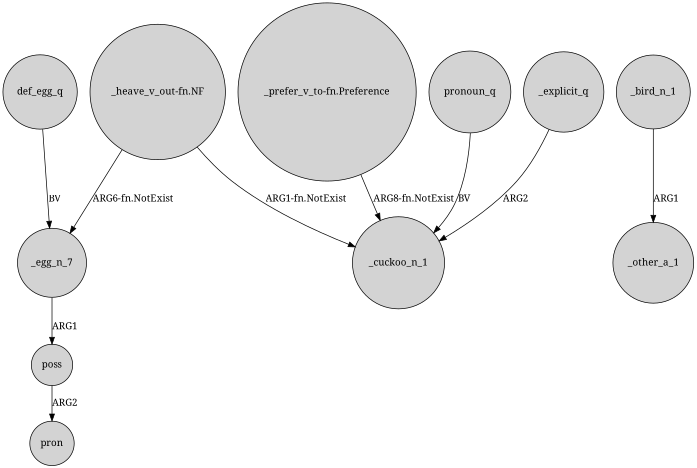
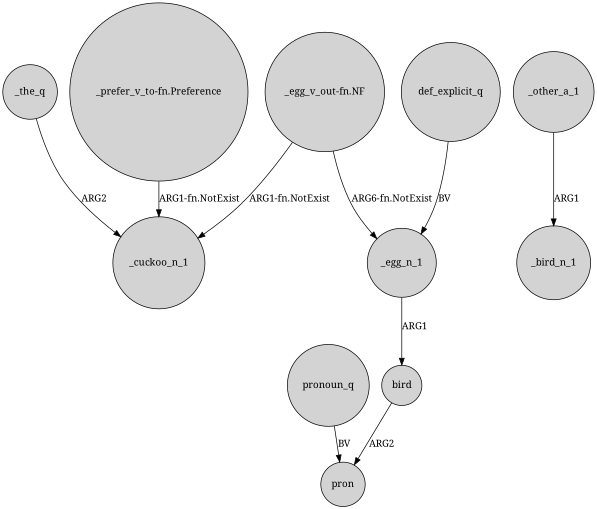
(40, 92) -> (451, 92)
(158, 92) -> (325, 92)
(564, 92) -> (30, 92)
(653, 172) -> (554, 176)
(462, 183) -> (337, 441)
(414, 199) -> (200, 199)
(52, 263) -> (402, 263)
(52, 365) -> (402, 385)
